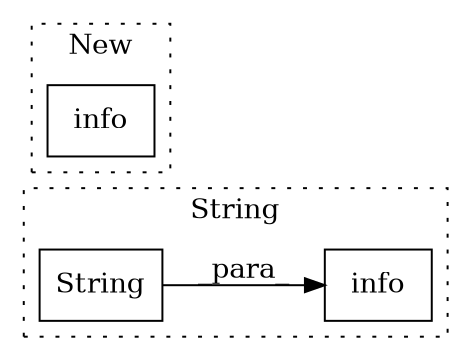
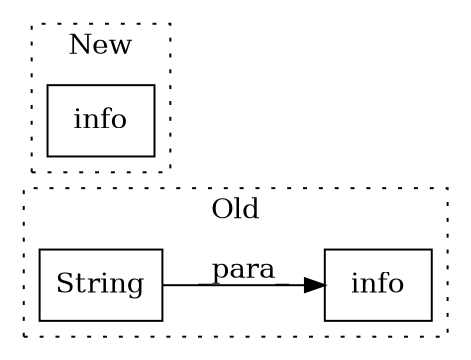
(236, 211) -> (236, 211)
